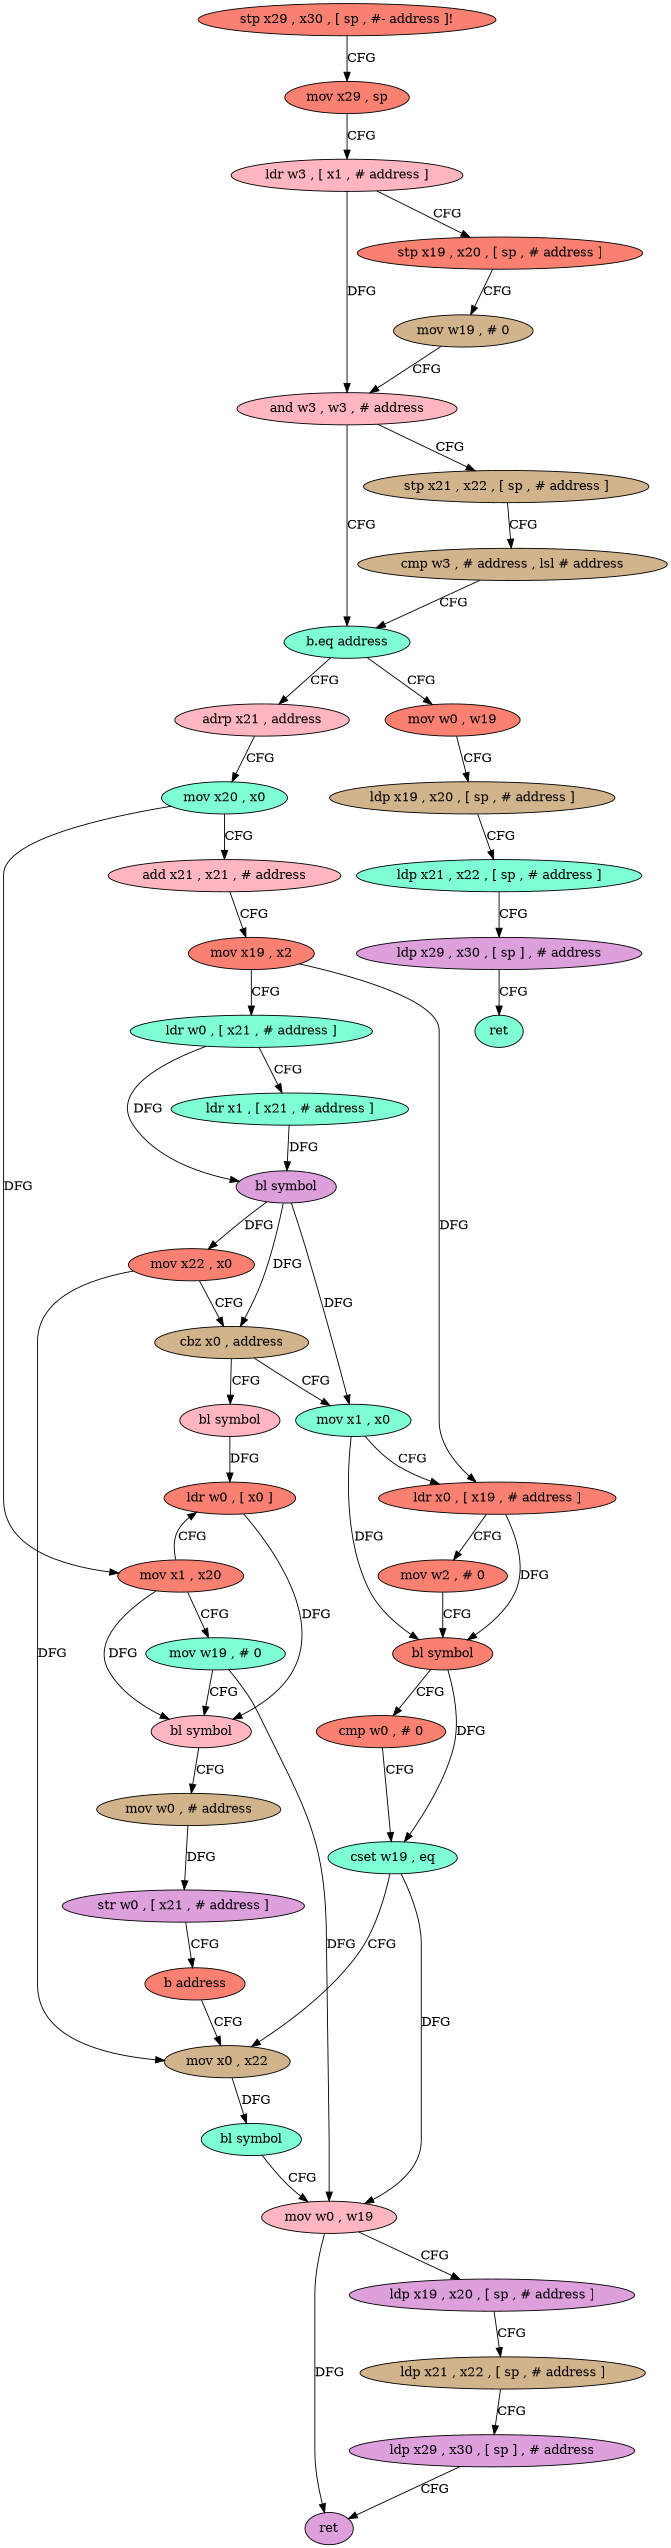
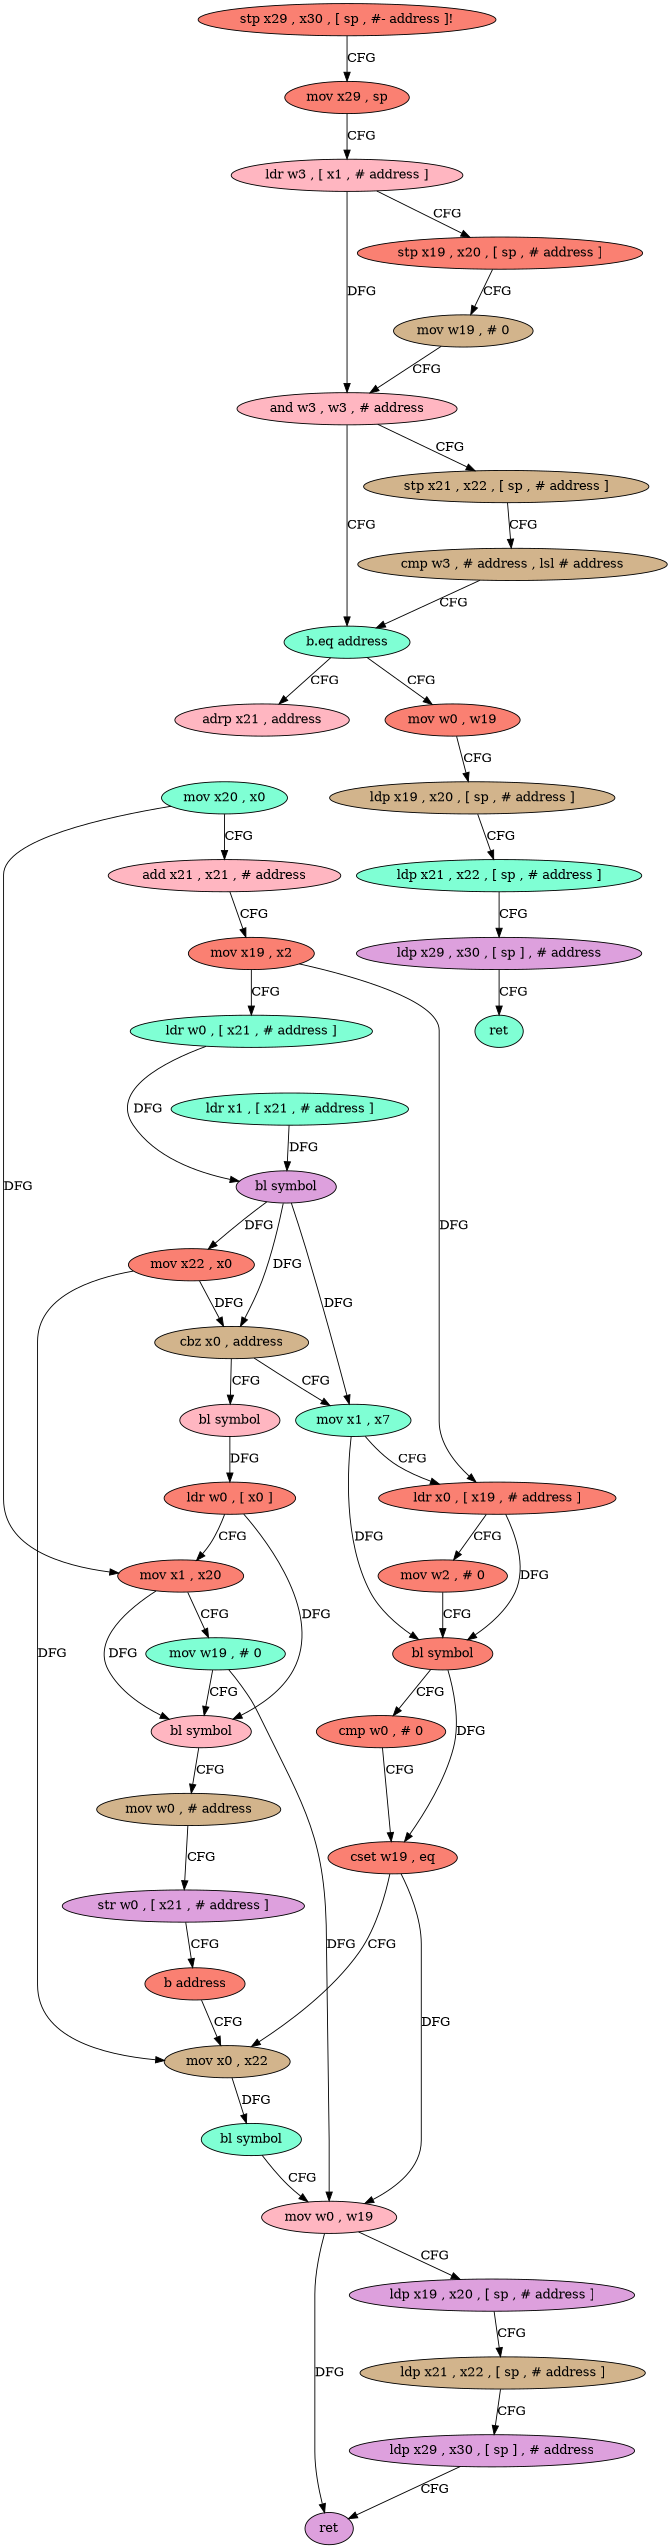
(245, 755) -> none
(268, 1066) -> none
(229, 1304) -> (229, 1304)
(353, 1420) -> (353, 1420)
(176, 1536) -> (215, 1535)
(201, 1858) -> (201, 1858)
(393, 1858) -> (393, 1858)
